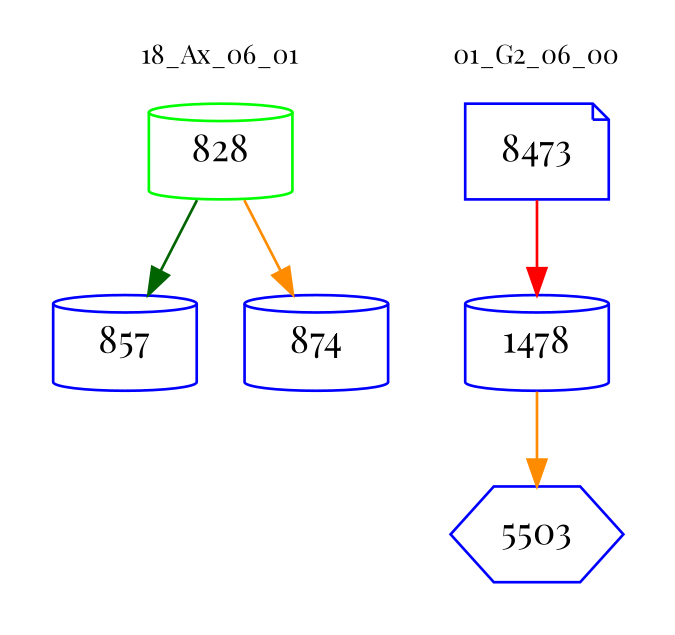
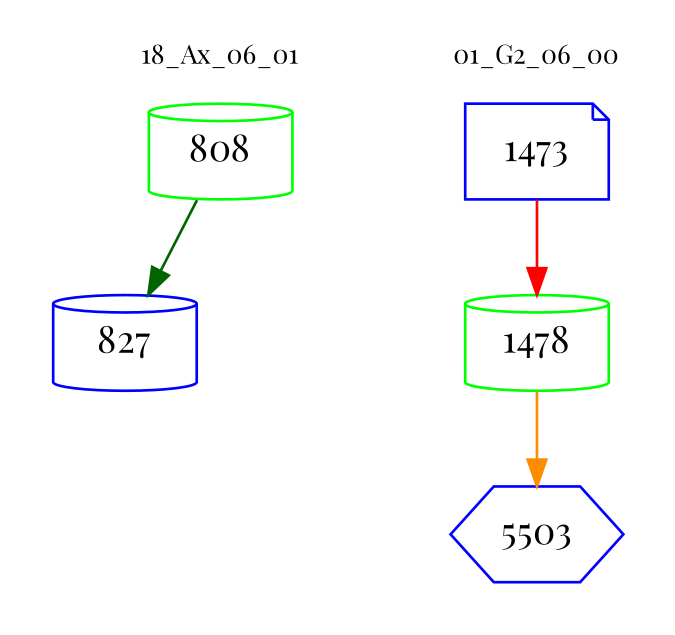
(221, 152) -> (221, 152)
(537, 152) -> (537, 152)
(125, 343) -> (125, 343)
(316, 343) -> none
(537, 343) -> (537, 343)
